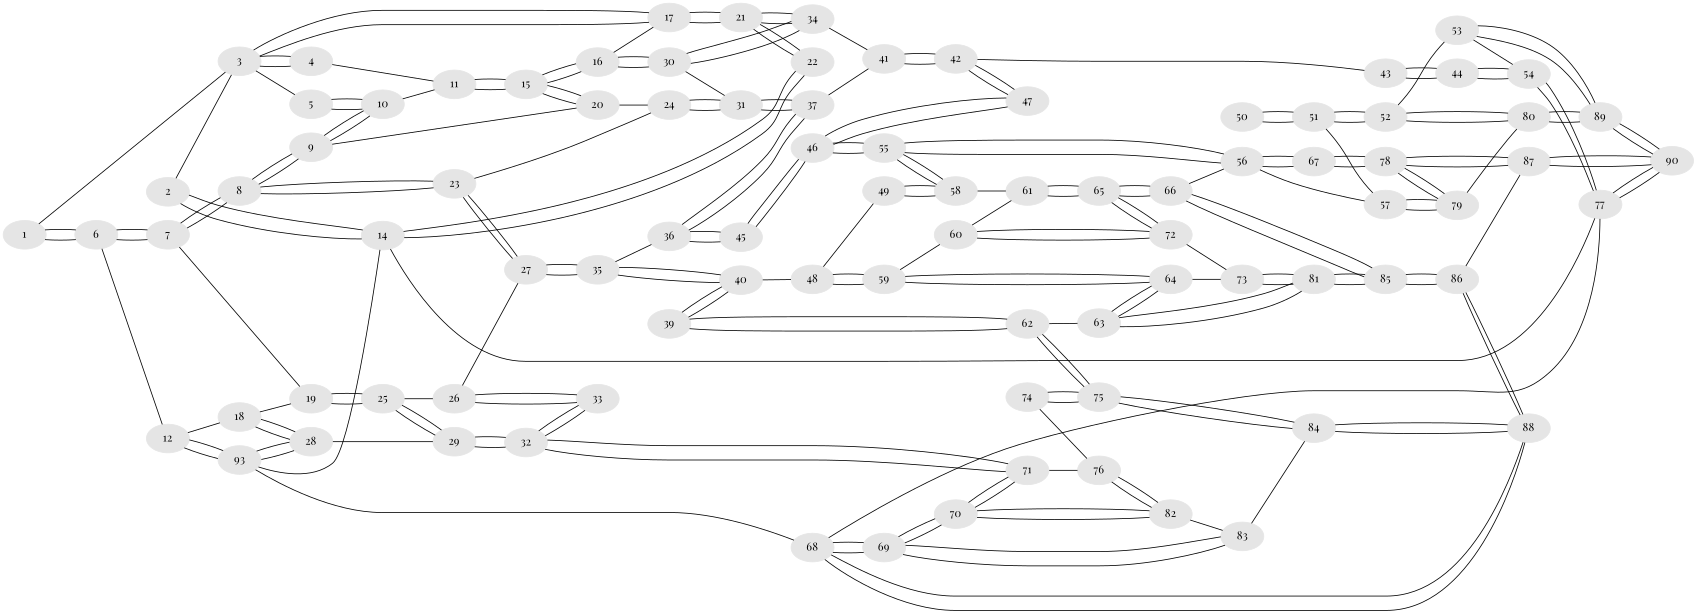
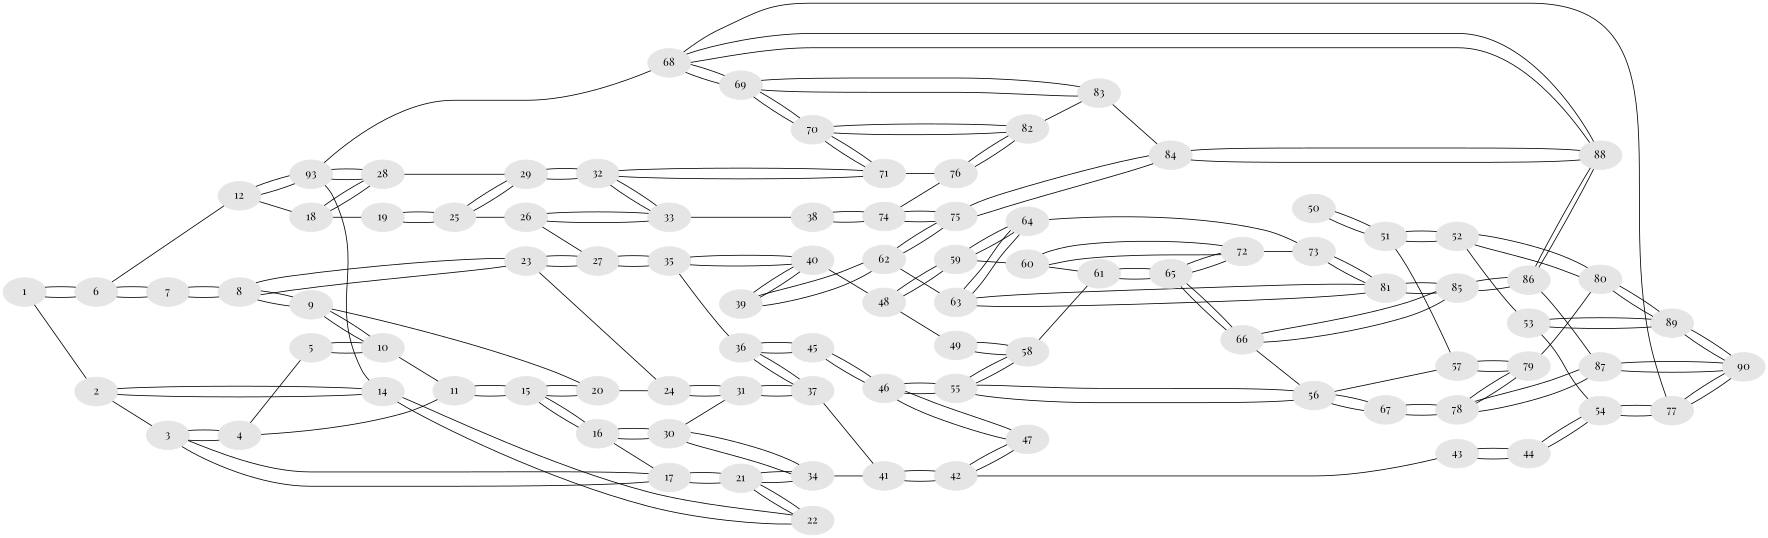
(275, 83) -> (275, 392)
(132, 148) -> (60, 342)
none -> (813, 217)
(240, 317) -> none
(1004, 361) -> none
